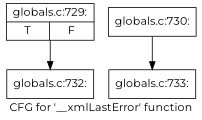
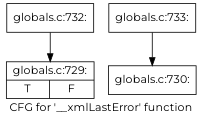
(152, 49) -> (152, 45)
(50, 51) -> (50, 43)
